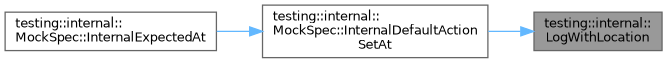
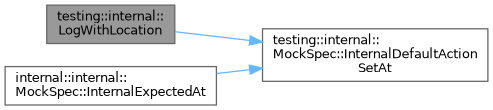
(111, 31) -> (111, 86)
(504, 31) -> (212, 36)
